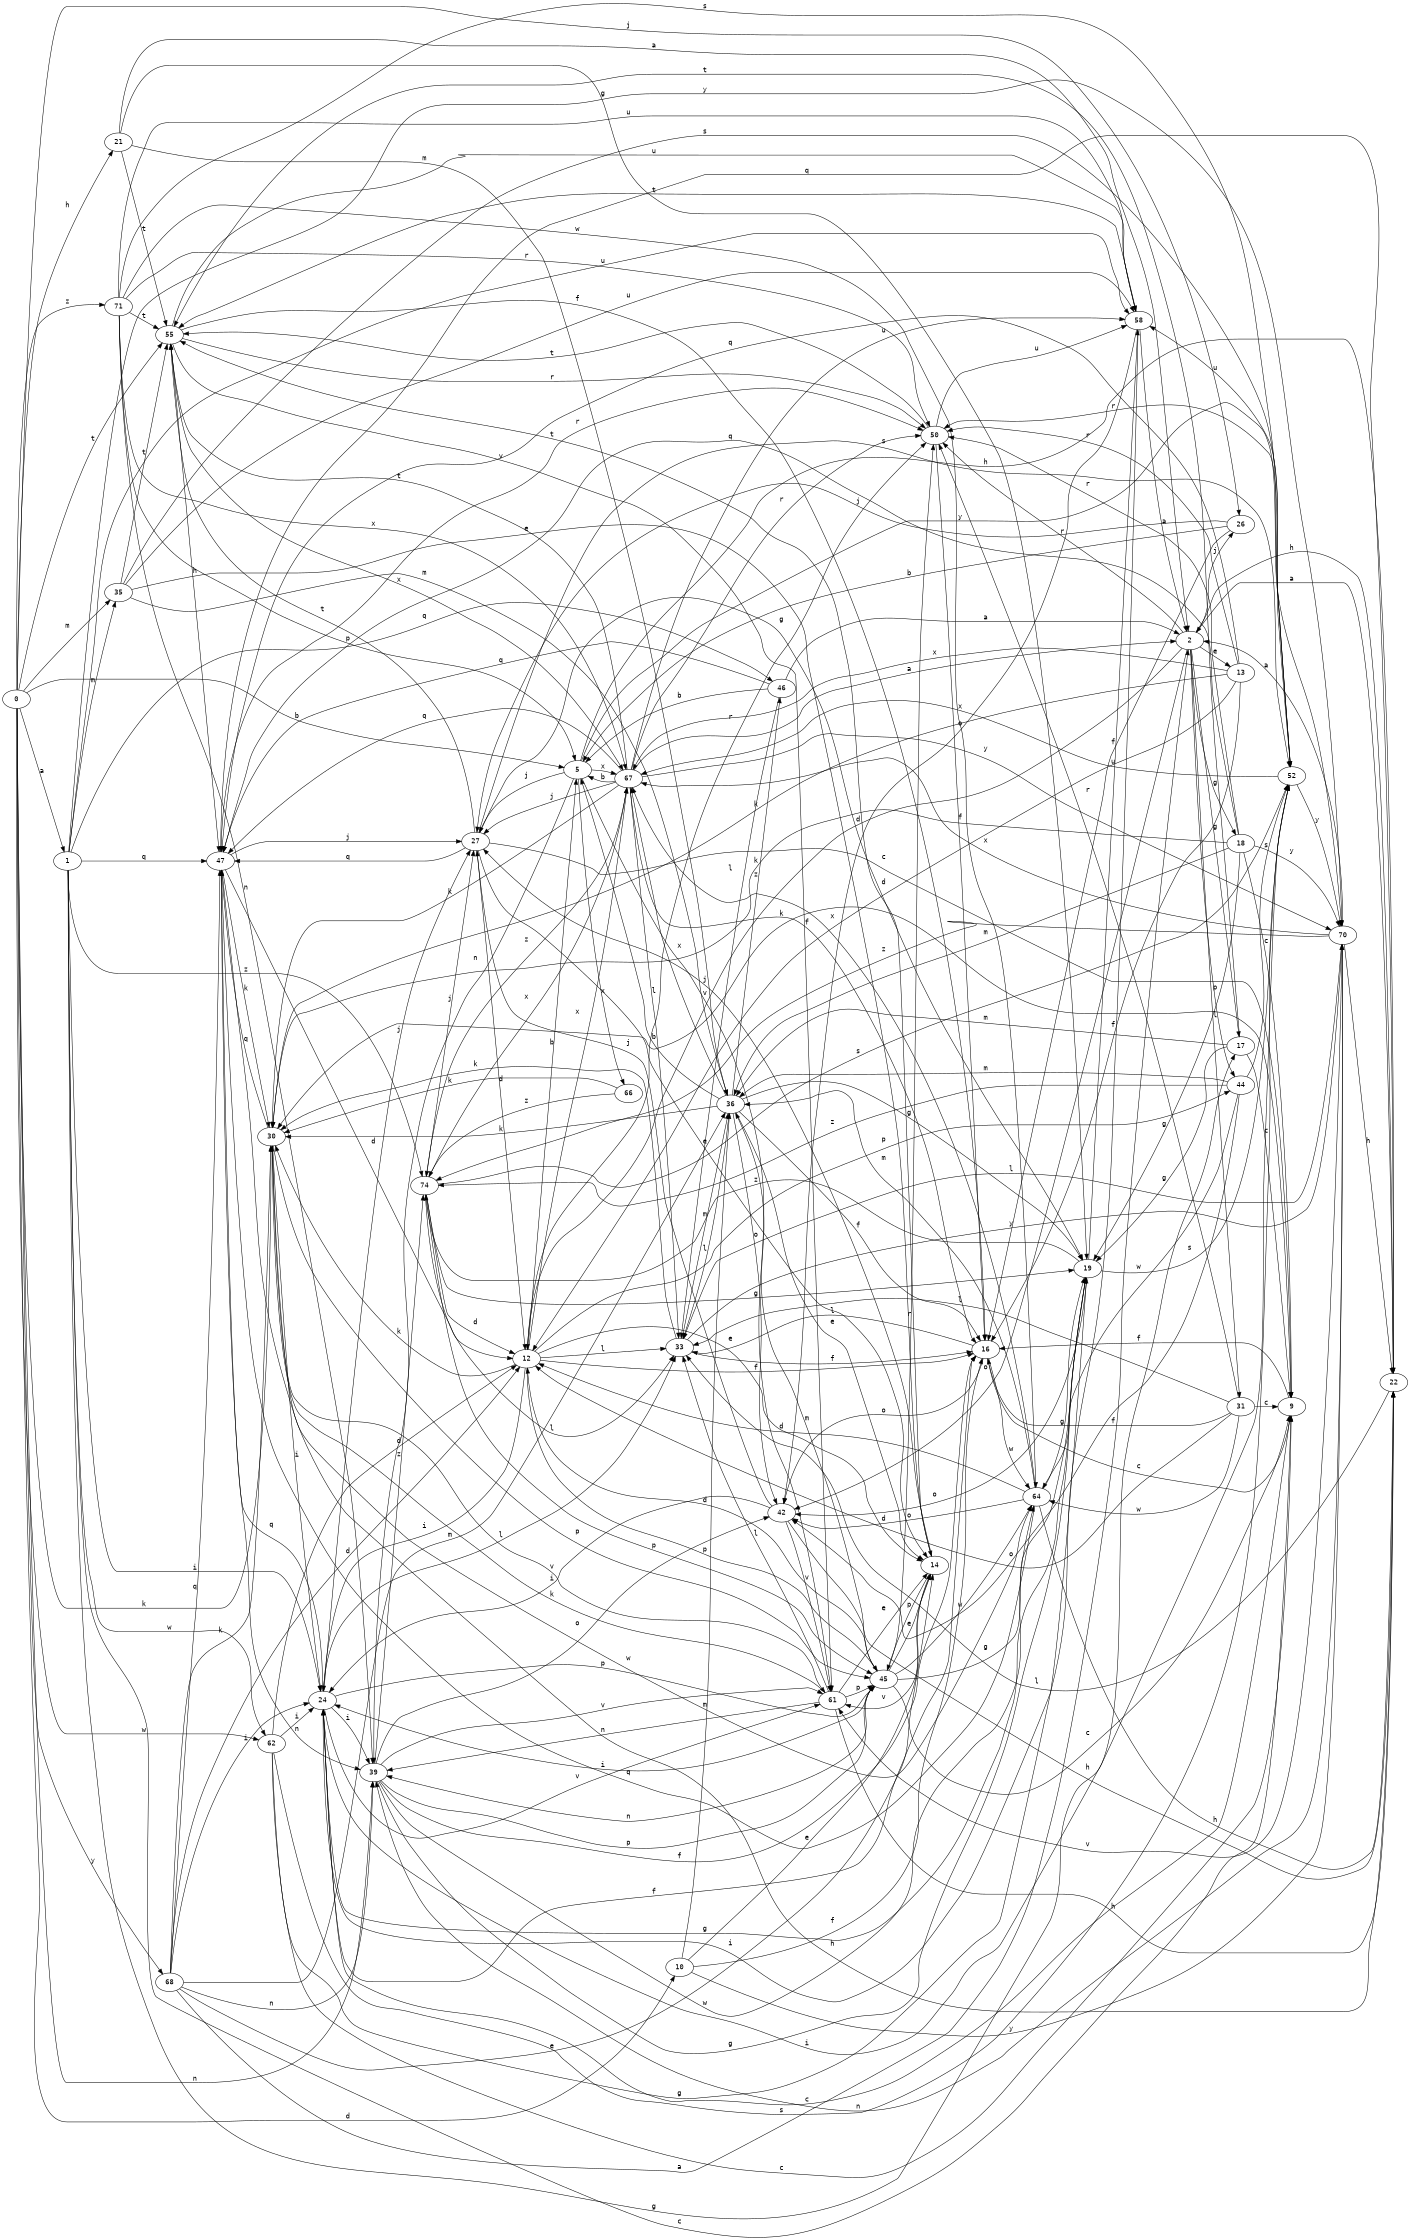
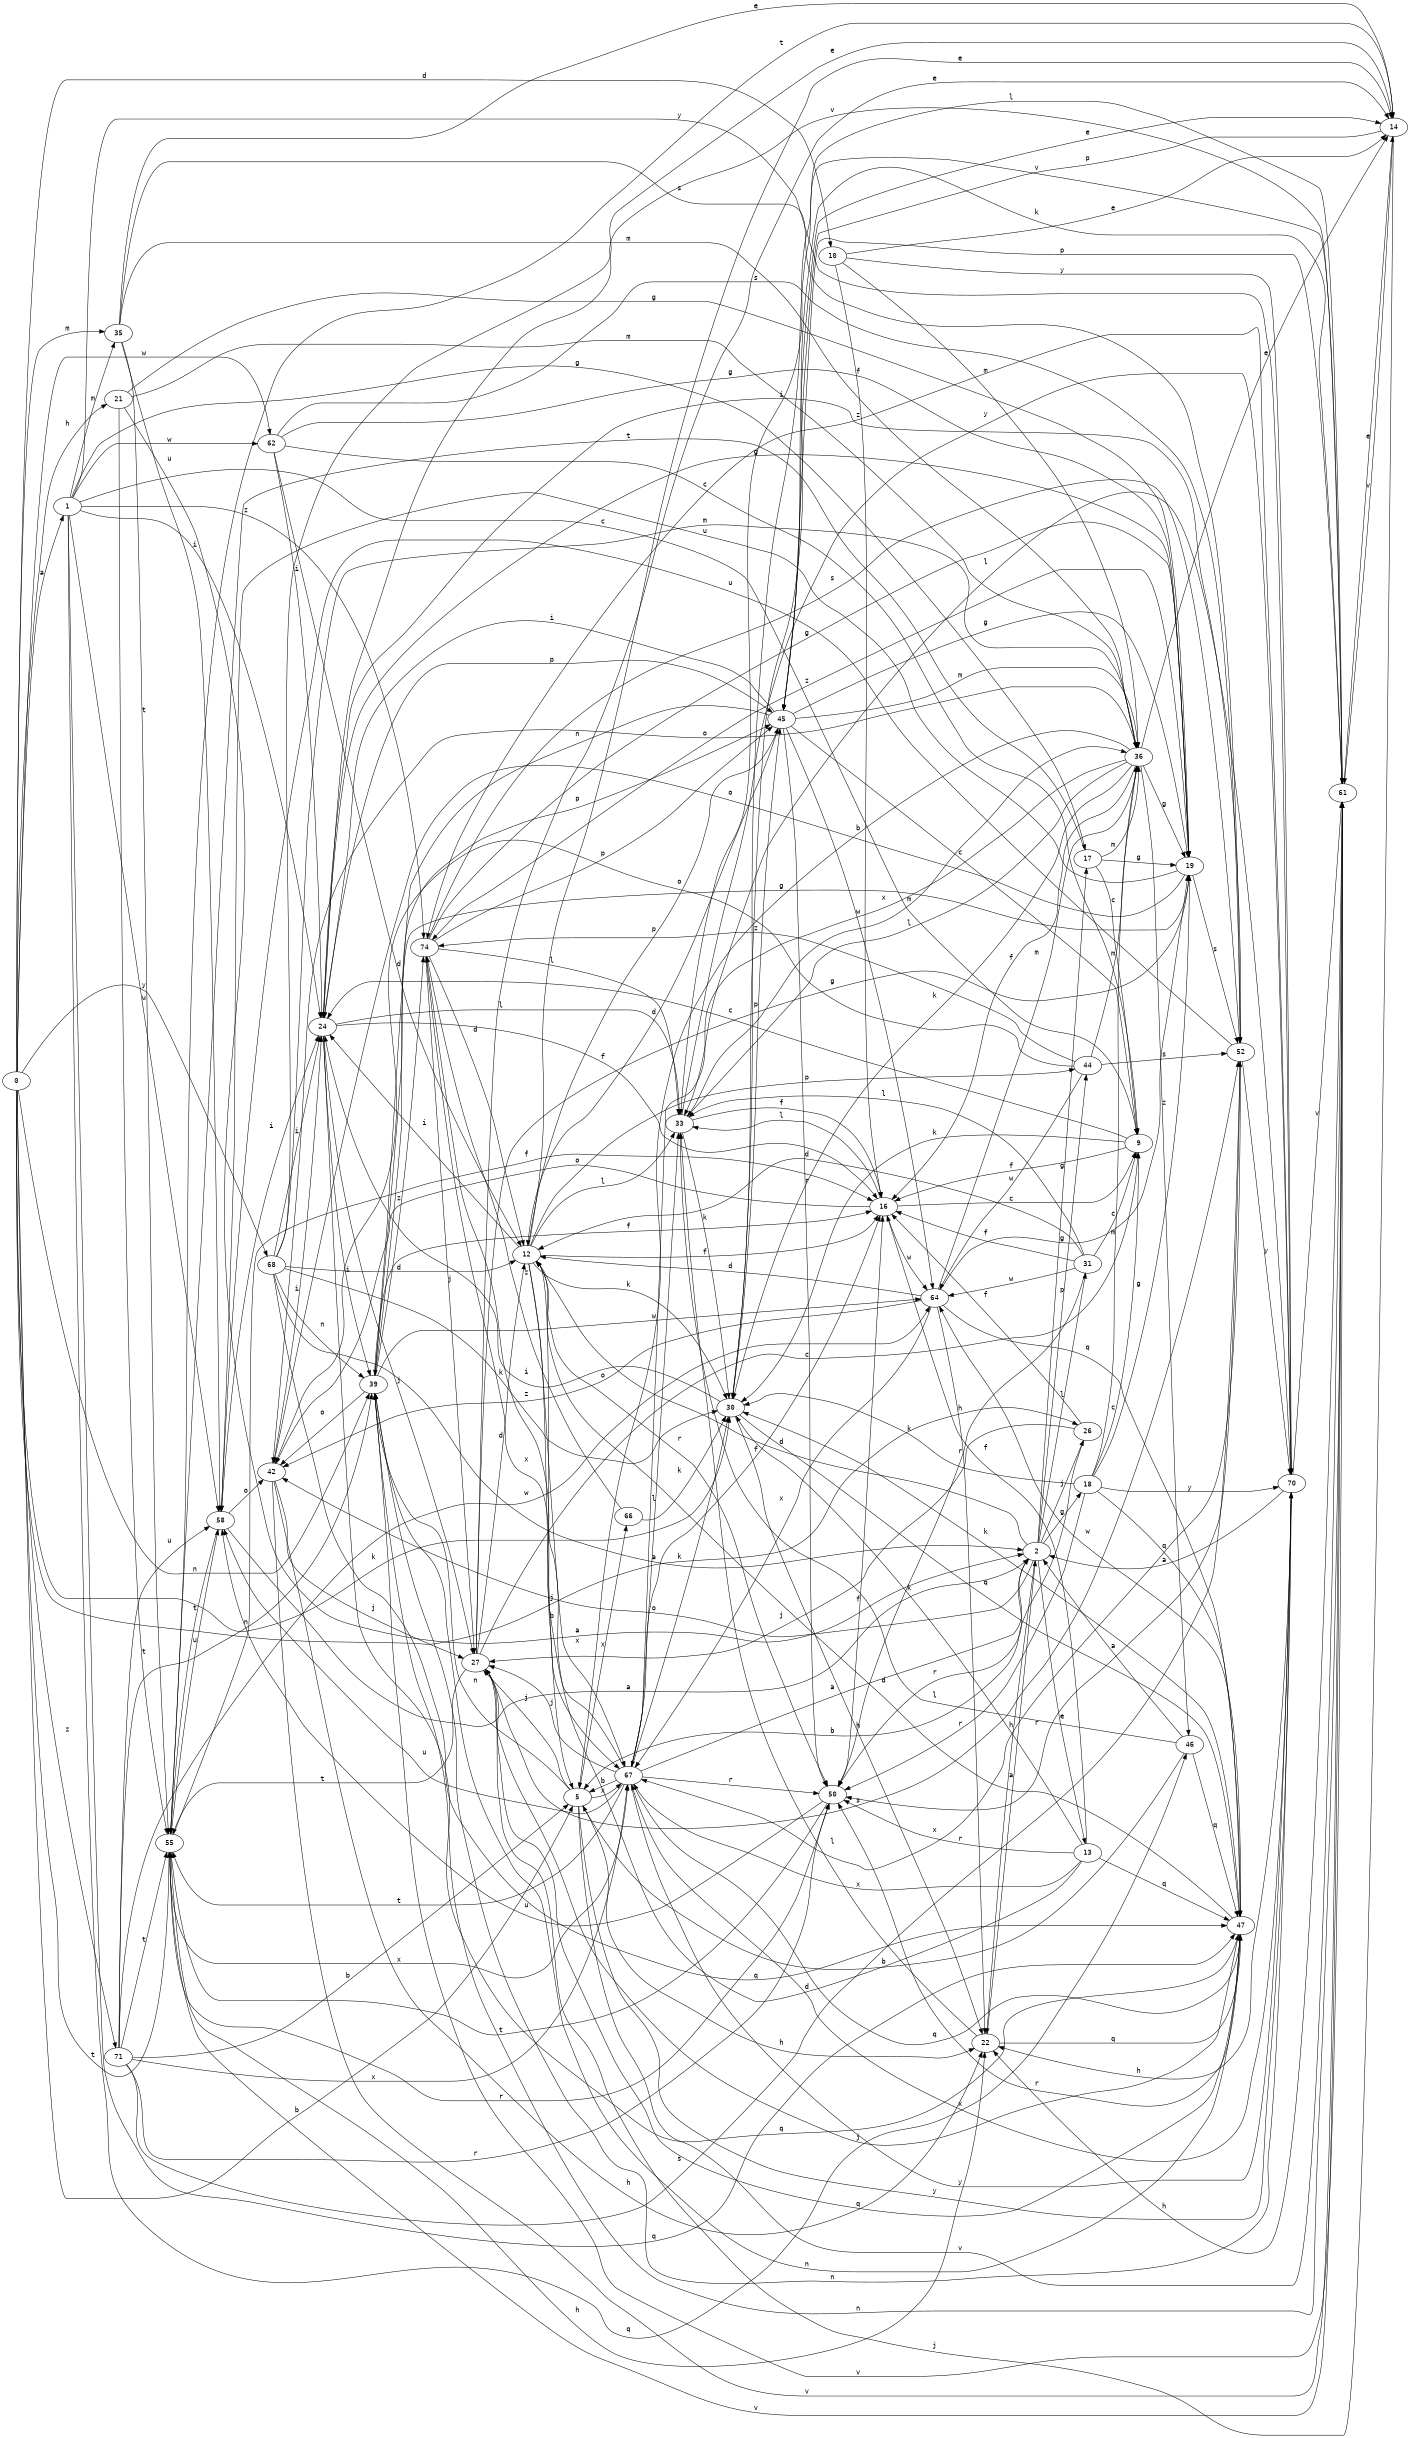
(195, 595) -> (563, 2313)
(348, 639) -> (348, 1976)
